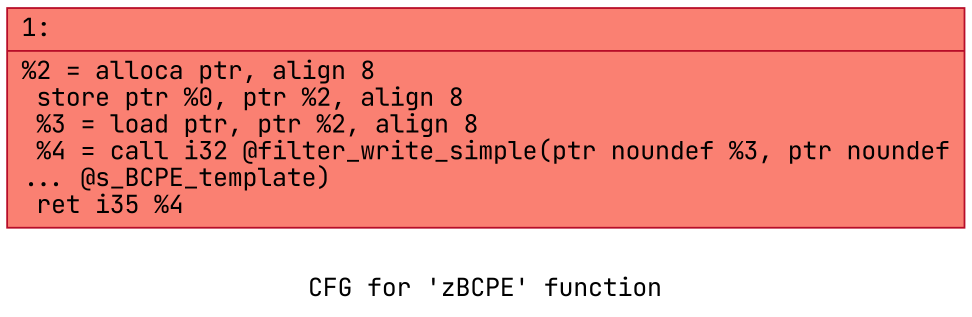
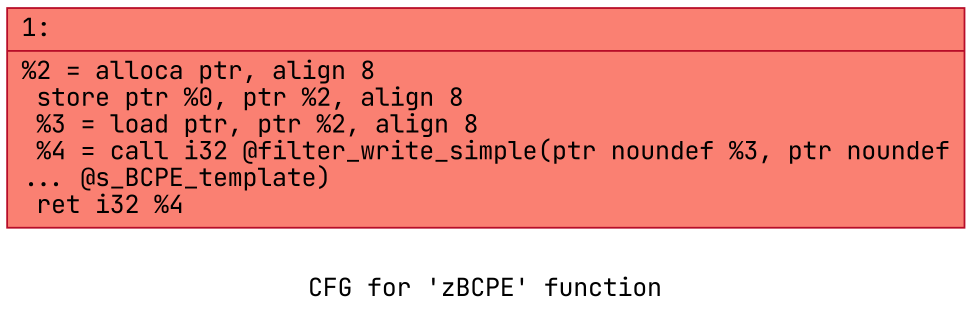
(103, 205) -> (103, 205)
